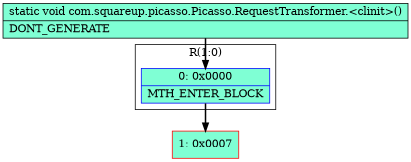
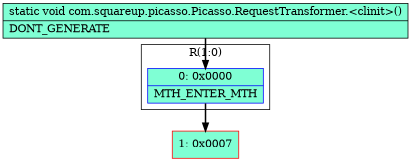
(206, 94) -> (206, 94)
